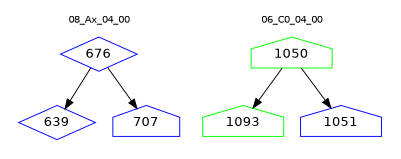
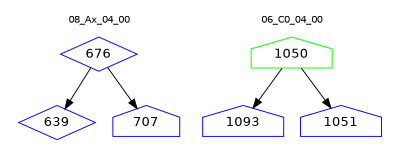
(243, 123) -> (243, 123)
